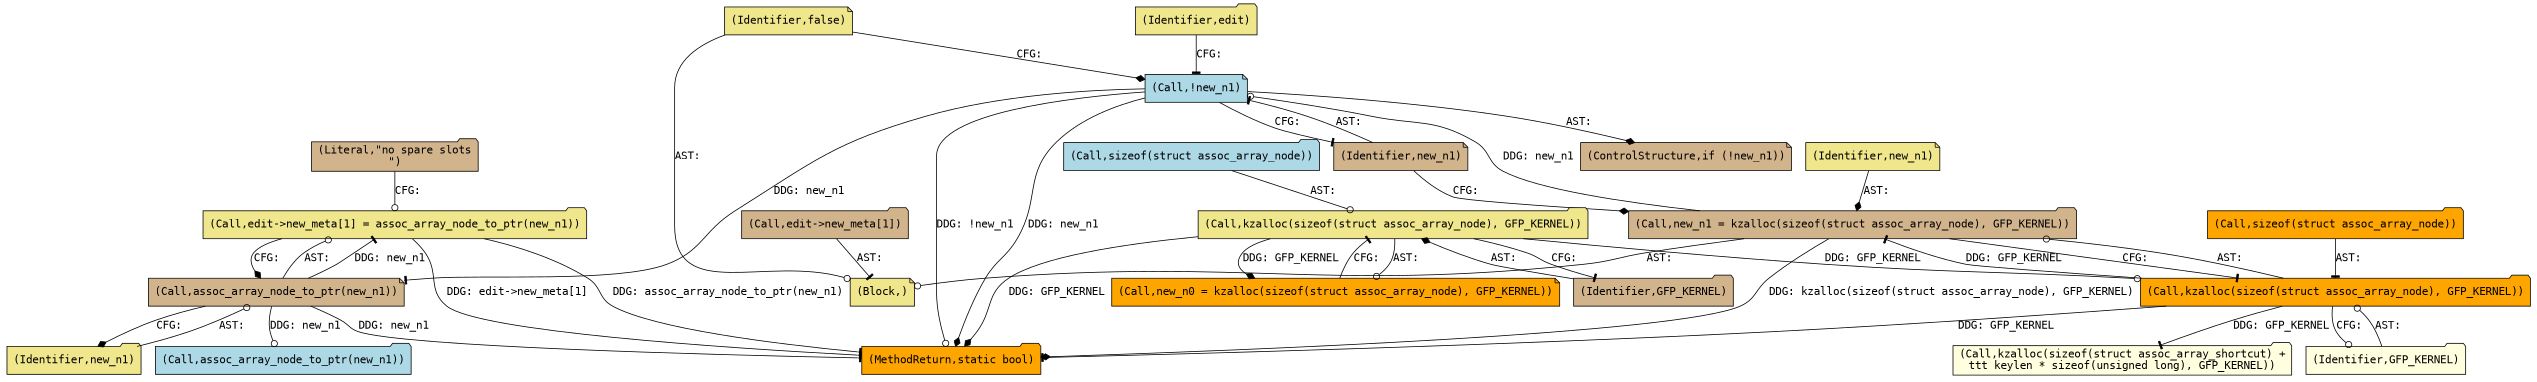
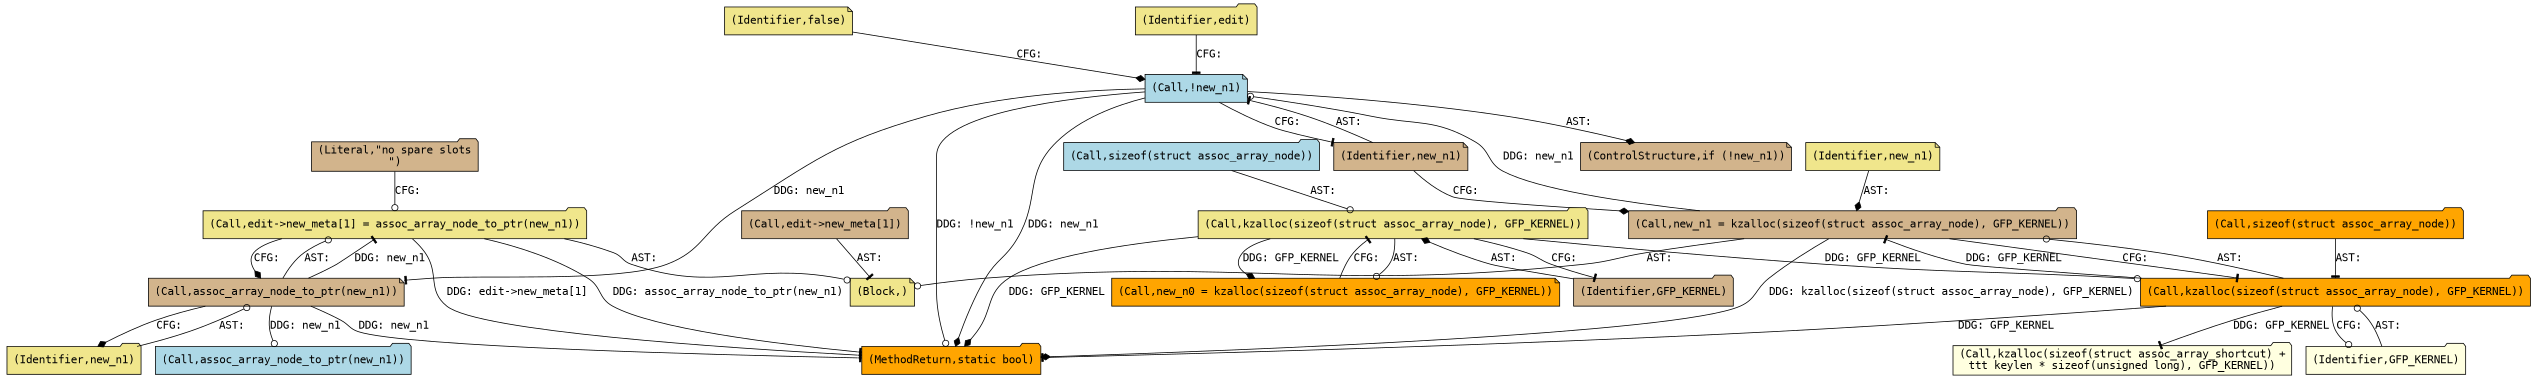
(675, 217) -> (701, 277)
